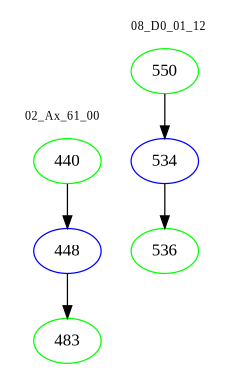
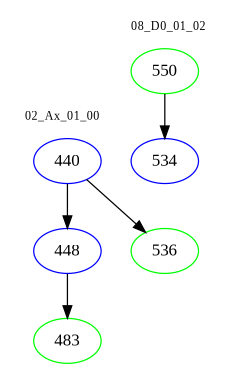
(169, 27) -> (169, 27)
(63, 117) -> (63, 117)
(67, 161) -> (67, 161)
(165, 200) -> (103, 194)
